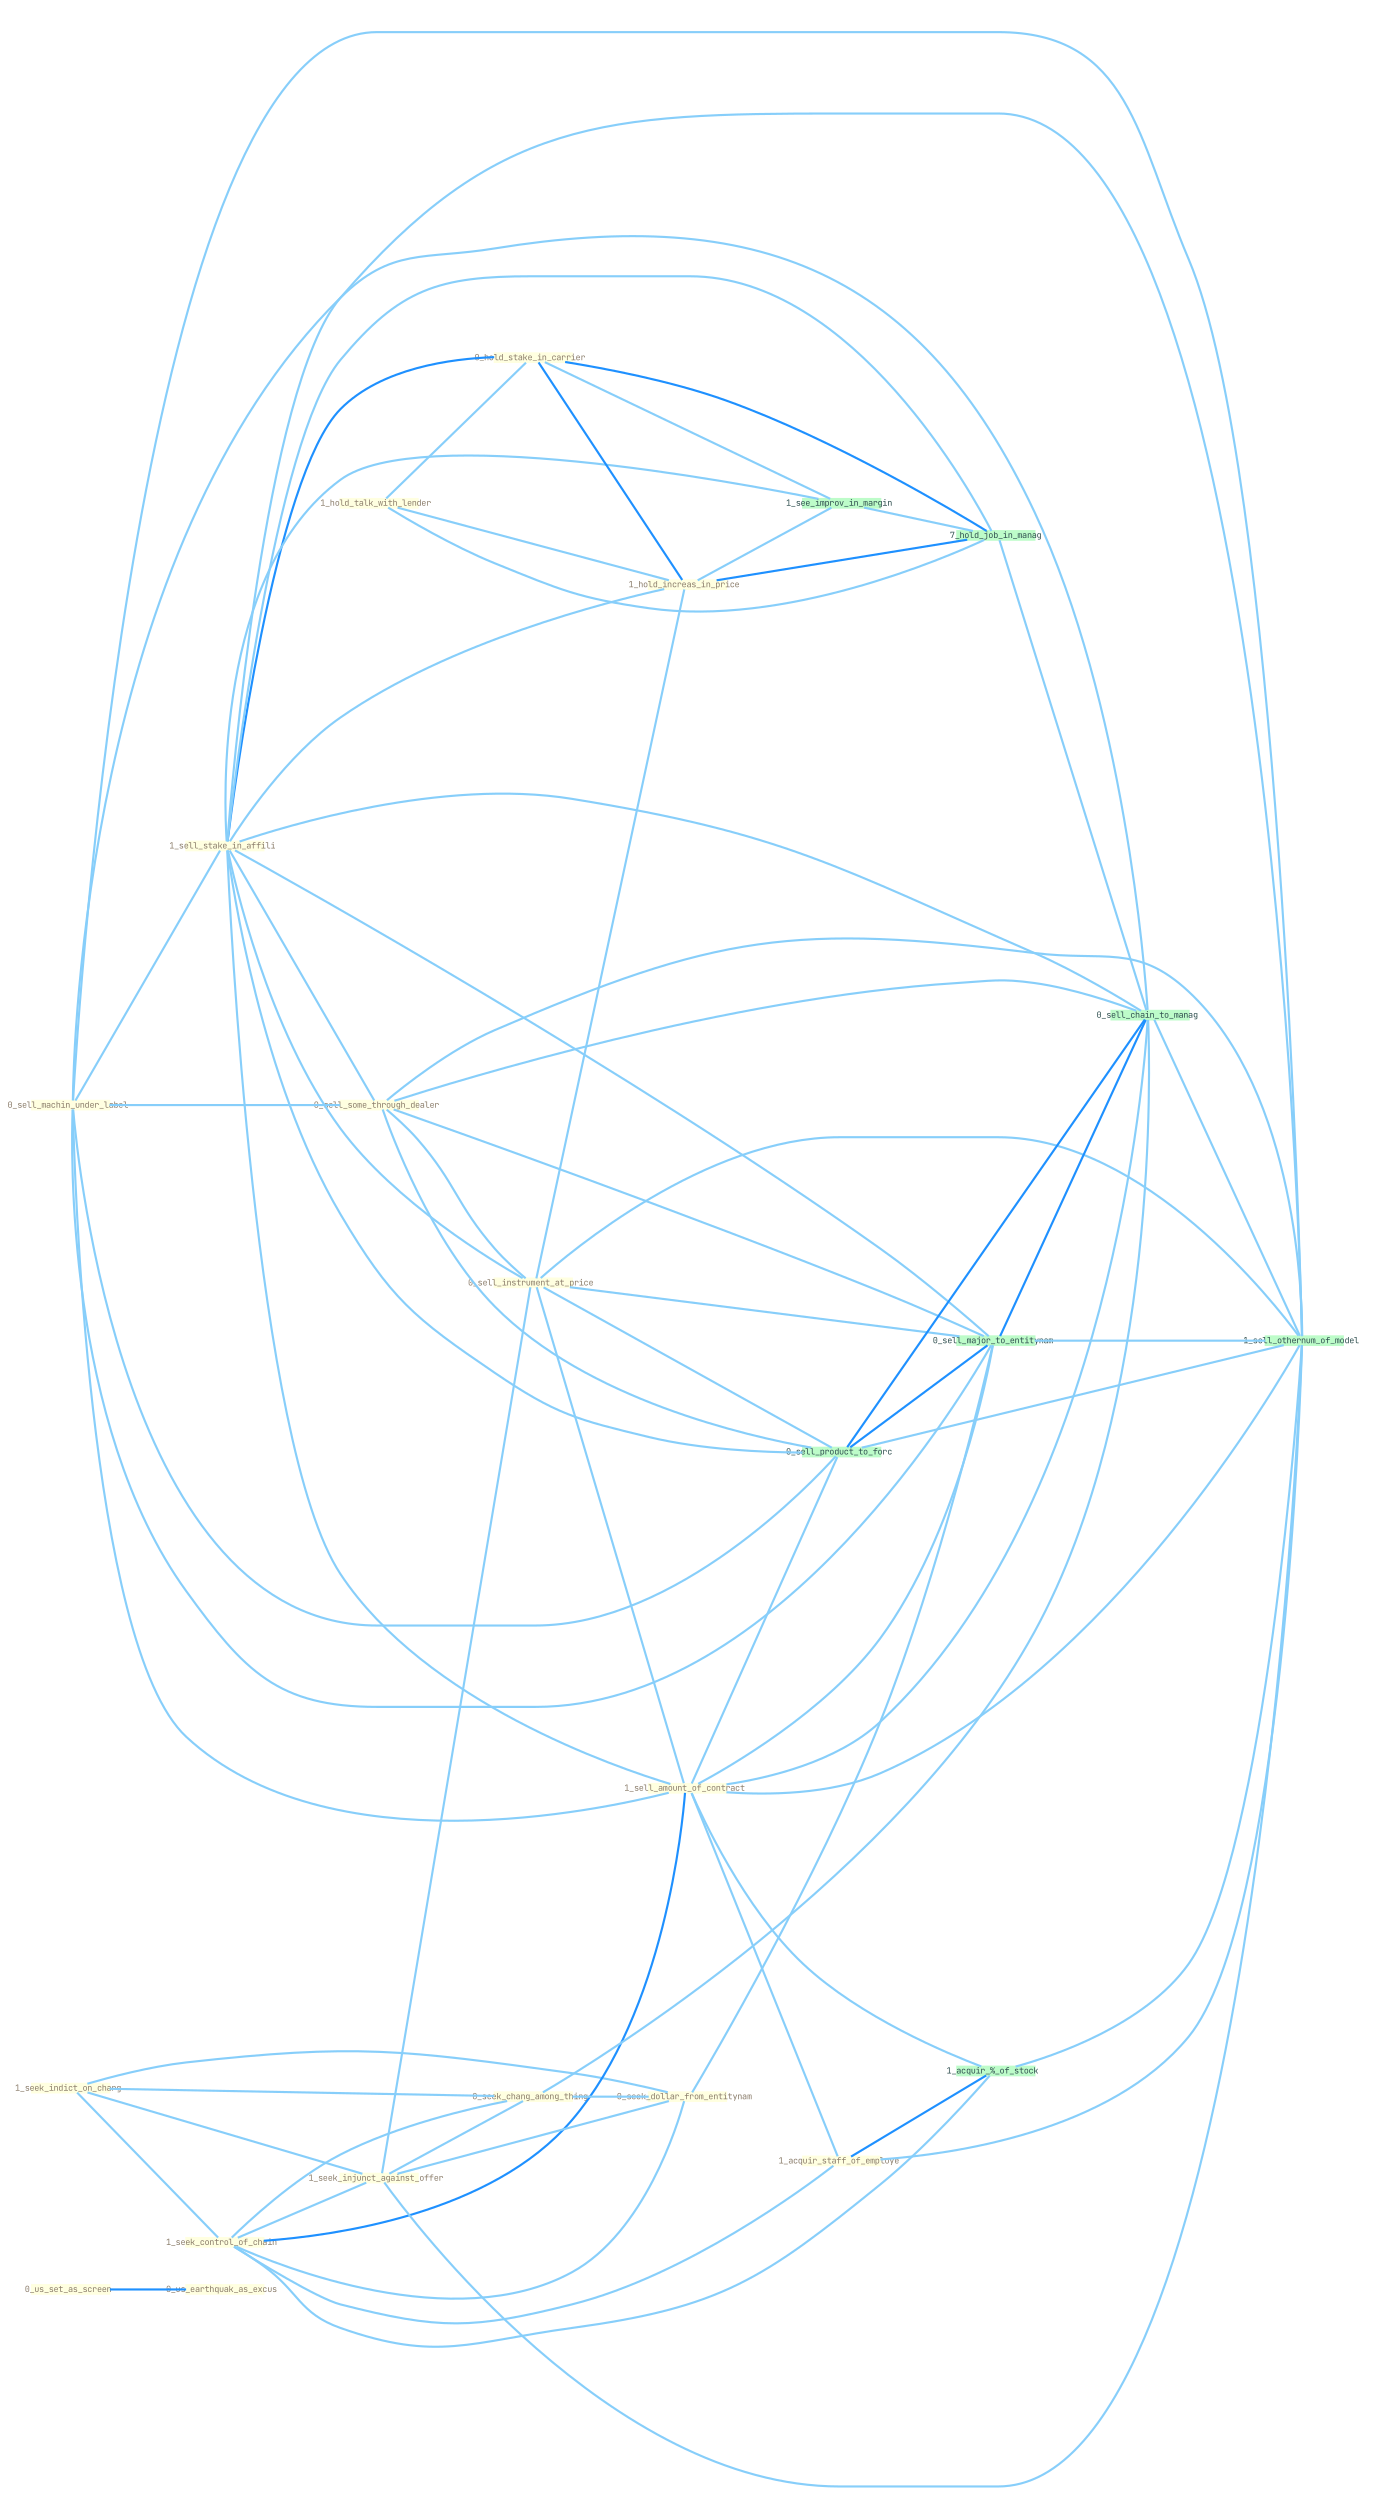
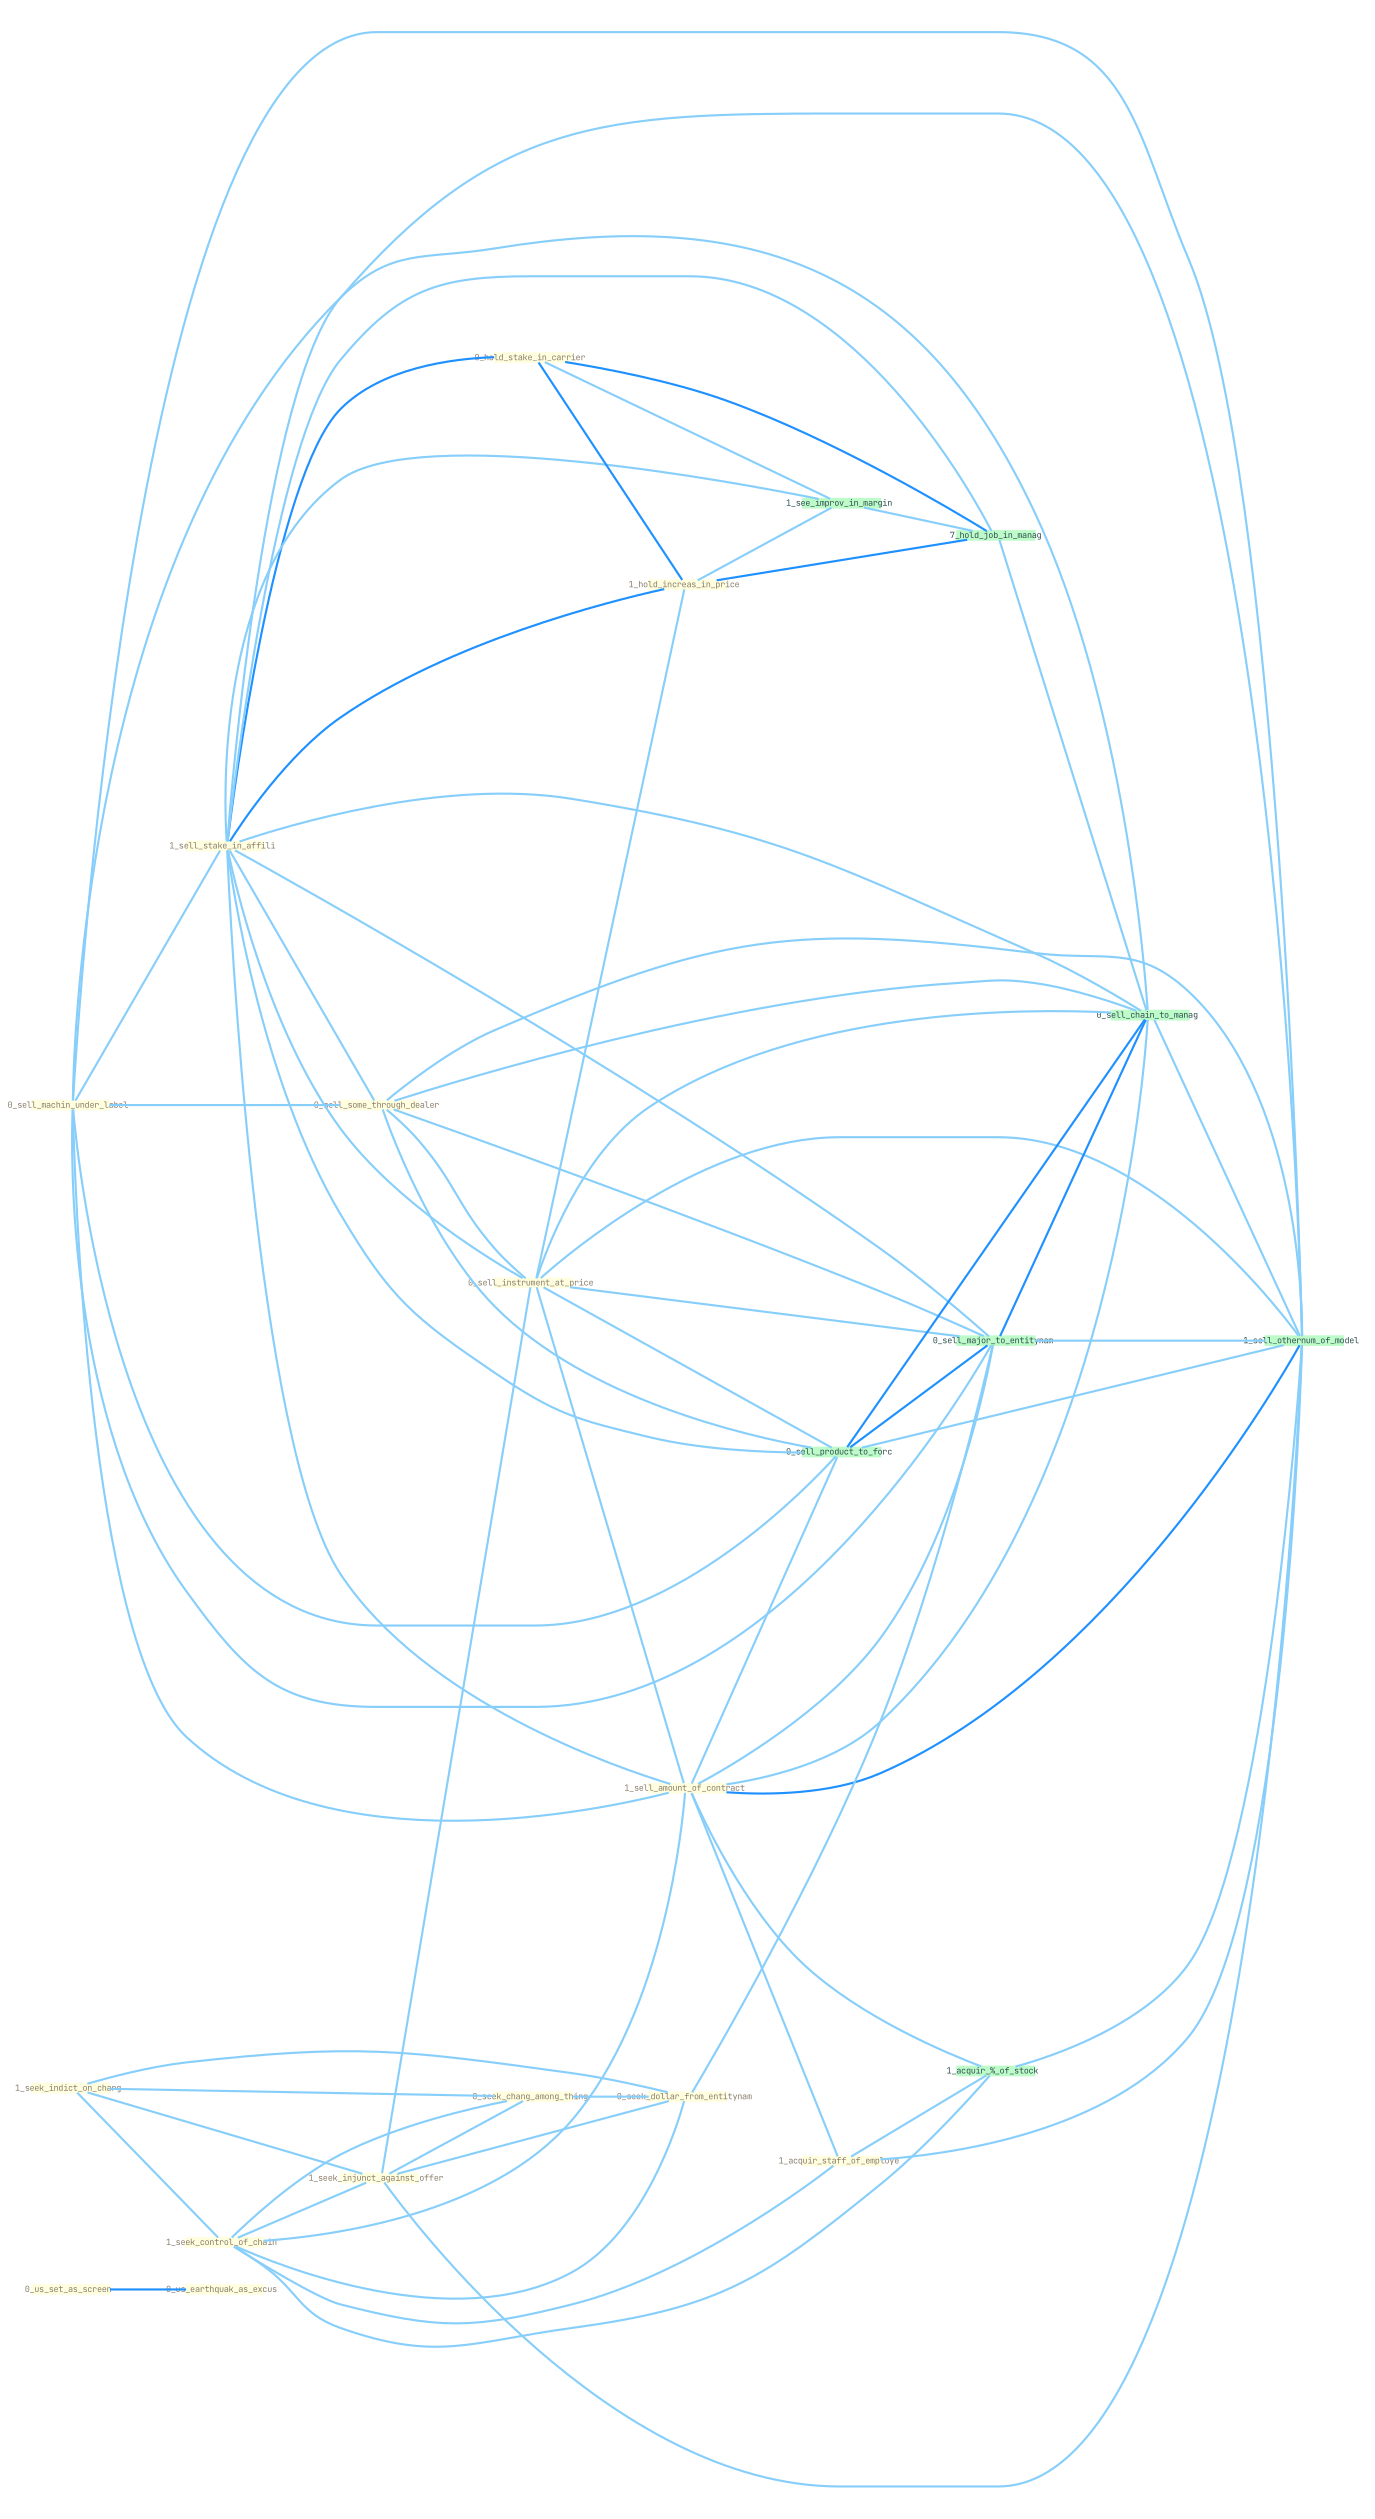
(379, 503) -> none
(420, 672) -> (420, 672)
(1065, 1645) -> (1065, 1645)
(1020, 1654) -> (772, 1050)
(919, 2116) -> (919, 2116)
(539, 2152) -> (539, 2152)
